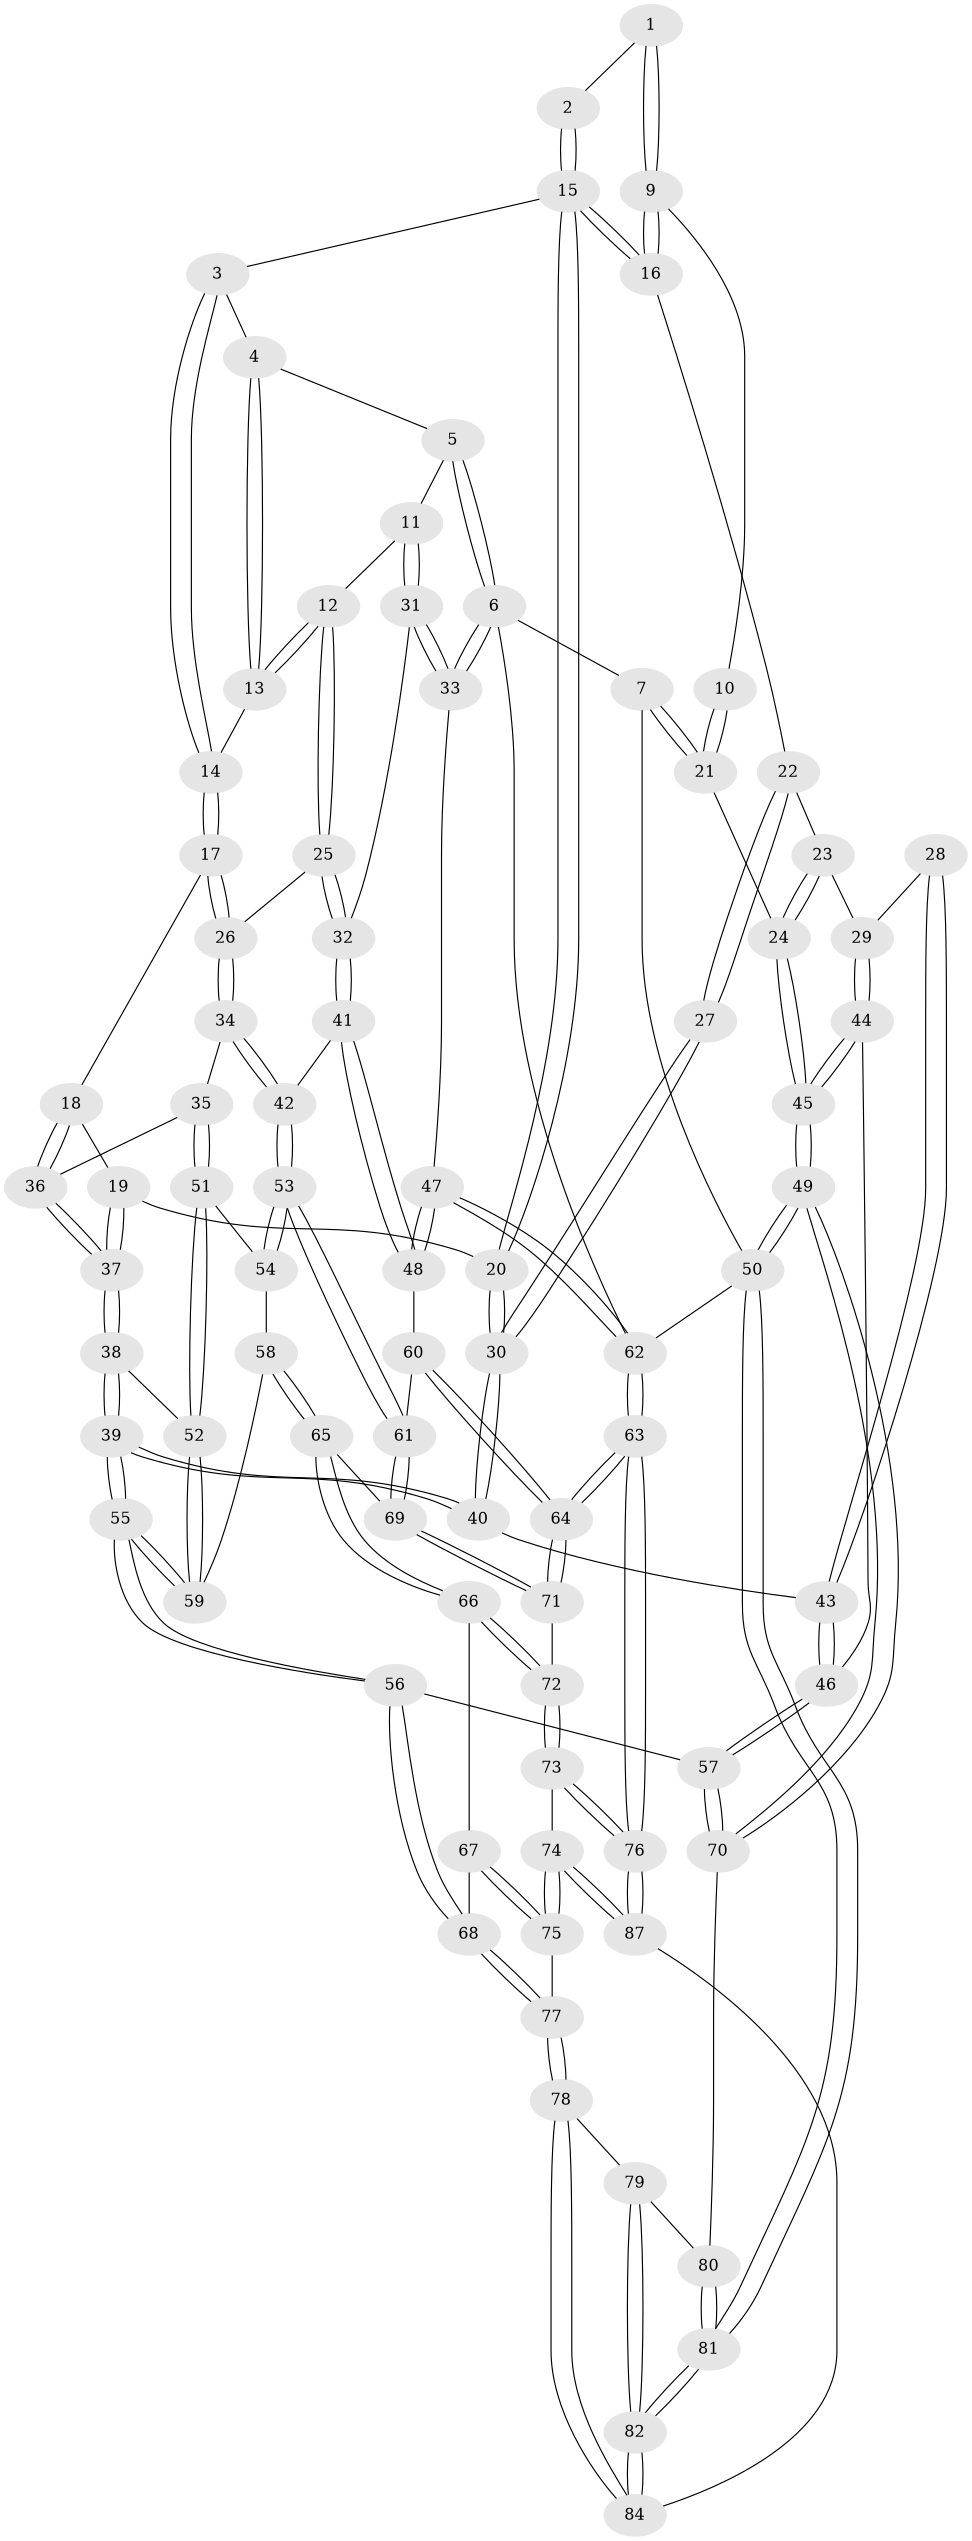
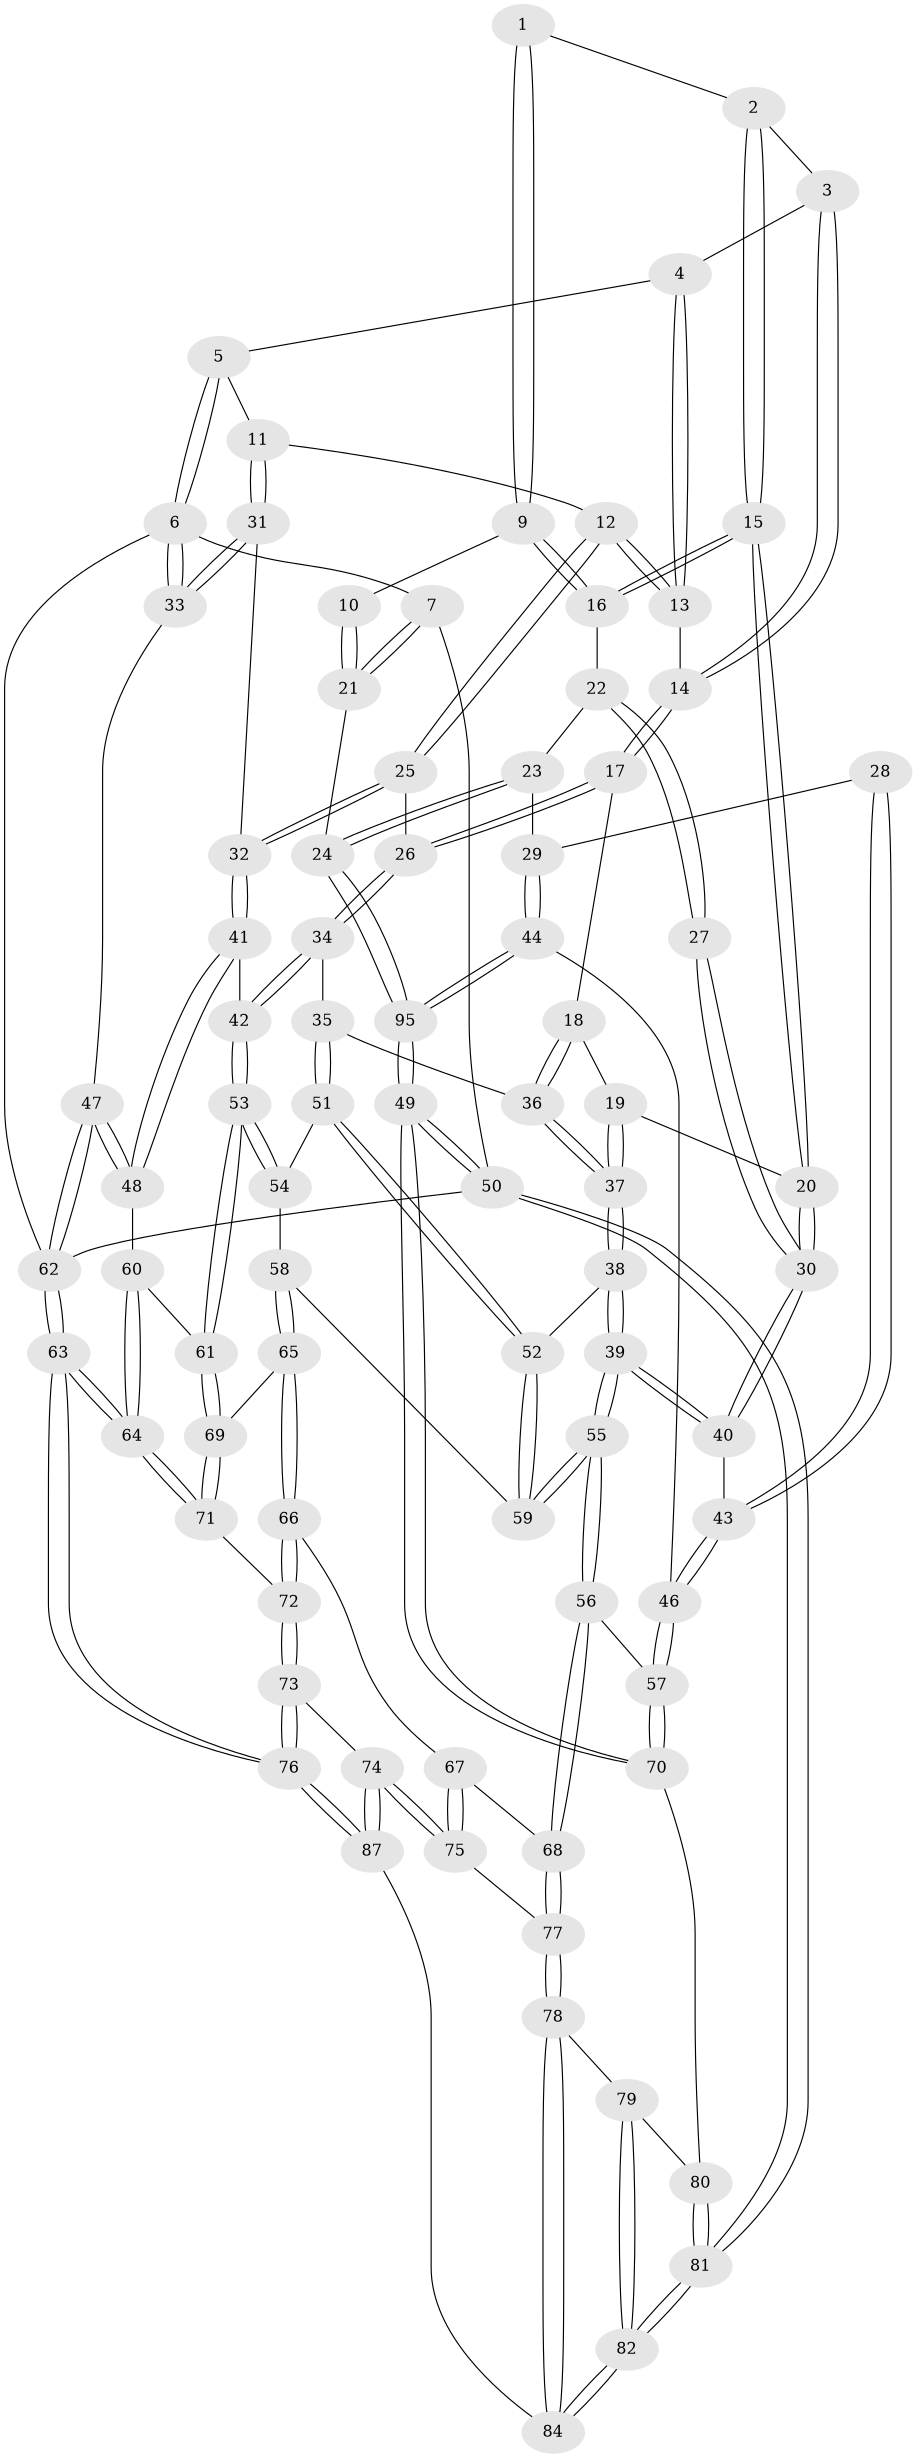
(393, 233) -> (791, 150)
(803, 1104) -> (406, 1021)
